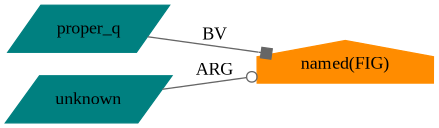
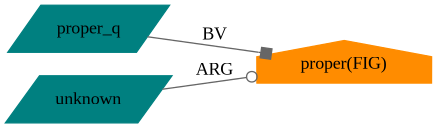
(345, 64) -> (344, 64)
